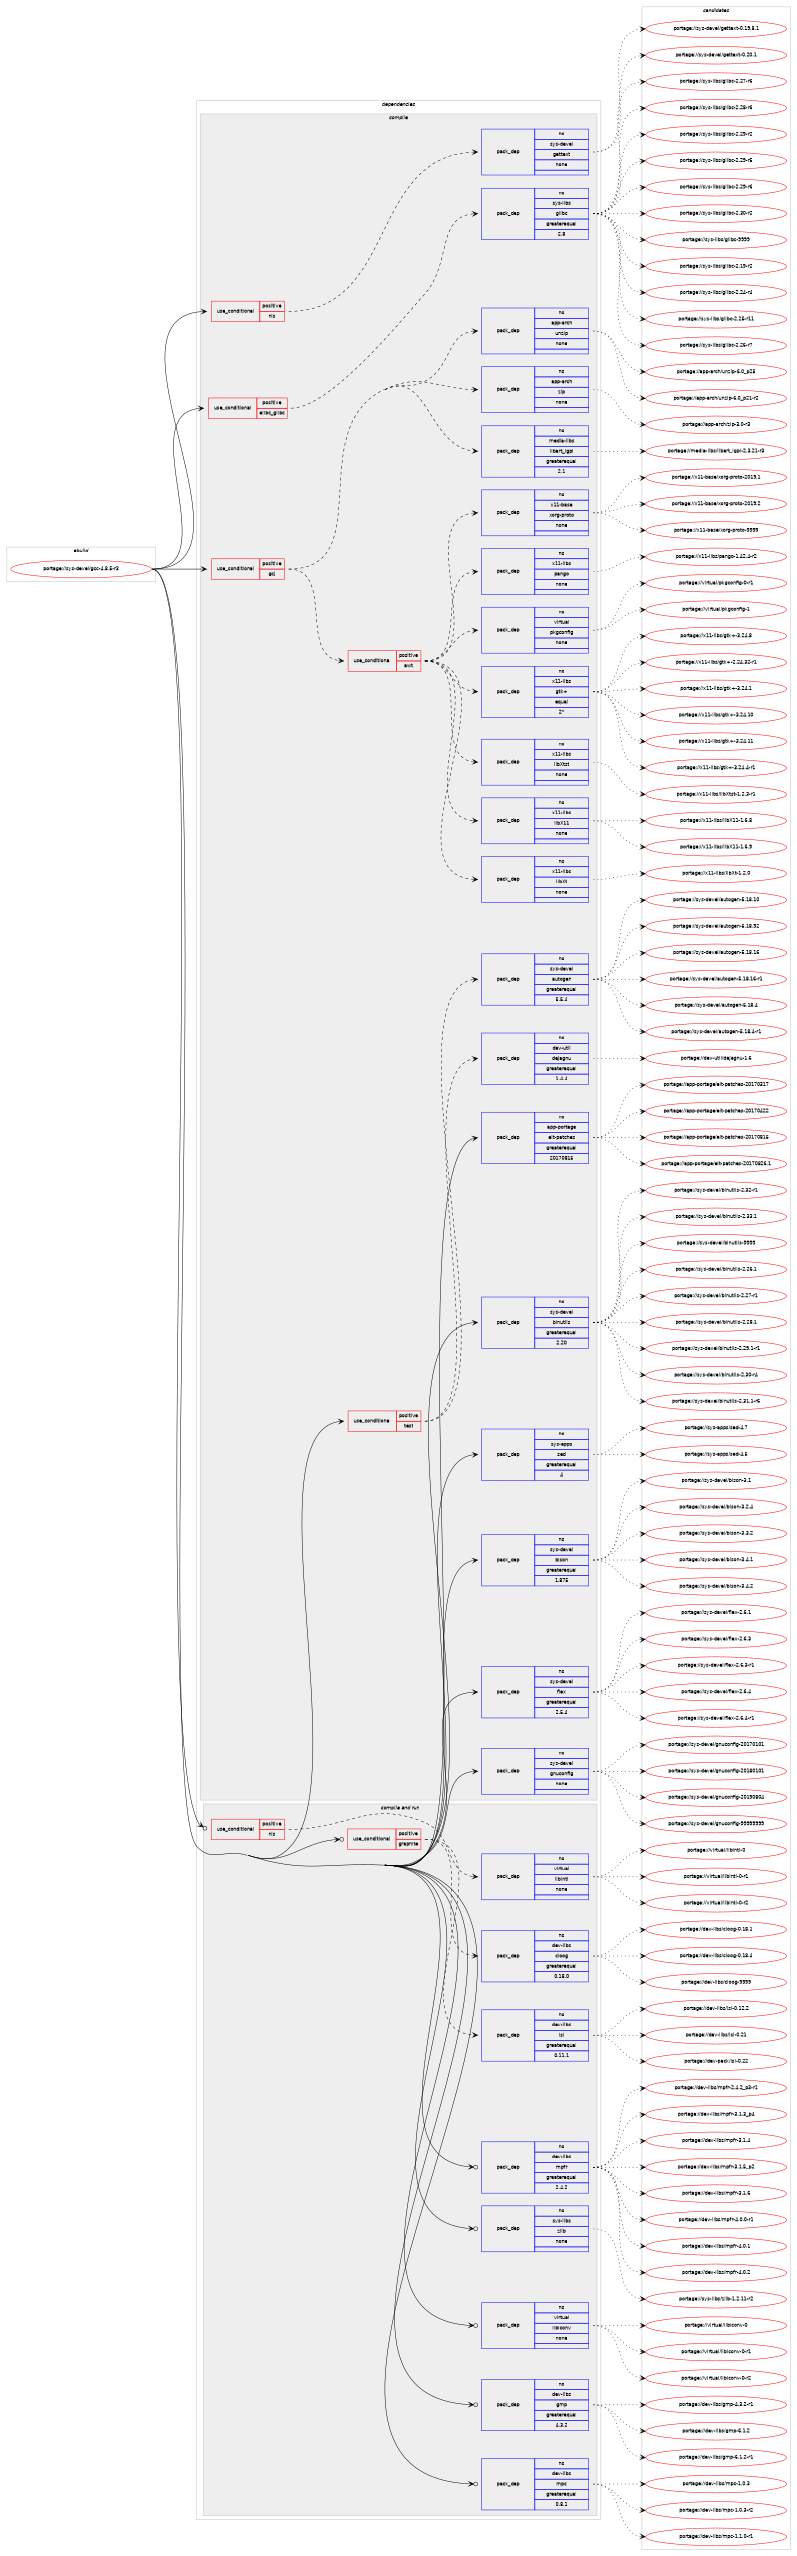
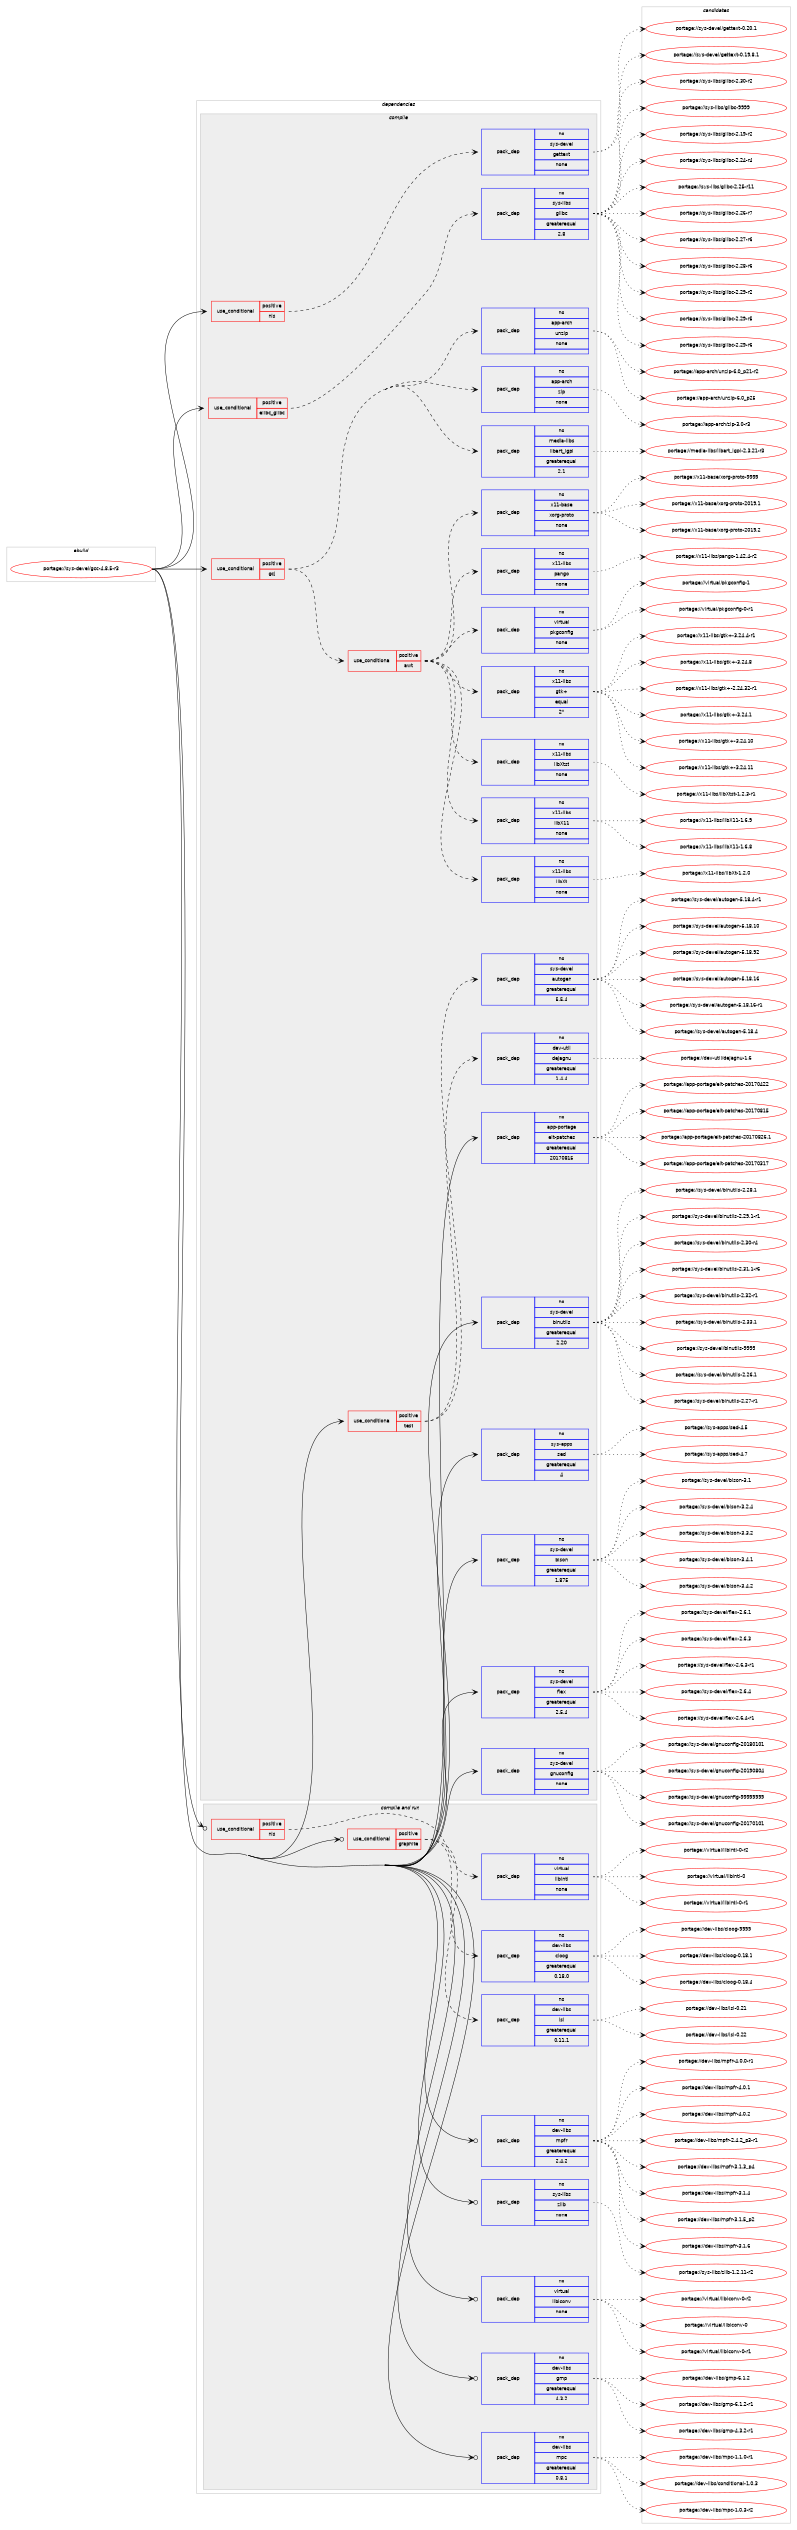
(716, 2009) -> none
(716, 2062) -> (716, 2035)
(716, 2484) -> (716, 2484)
